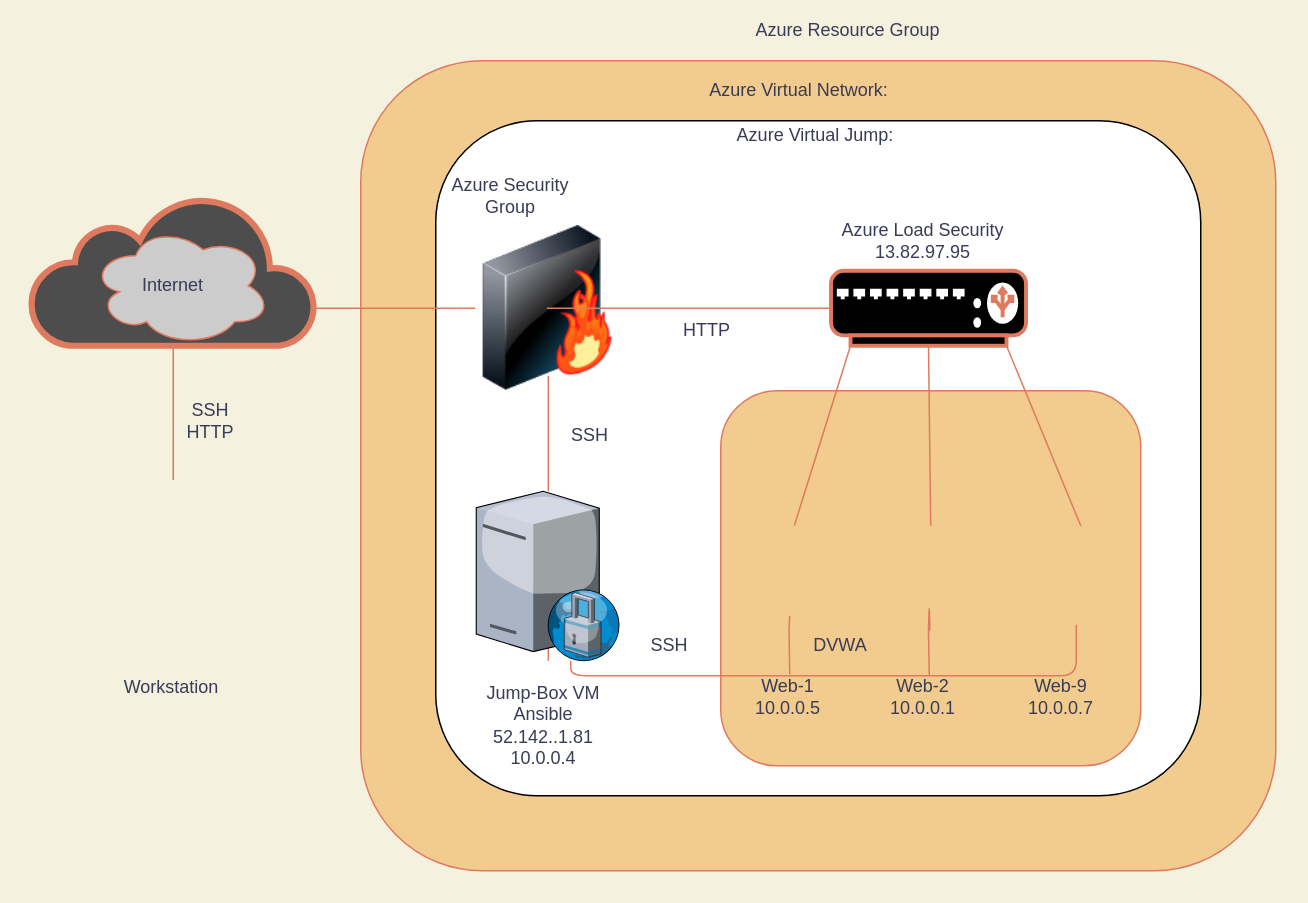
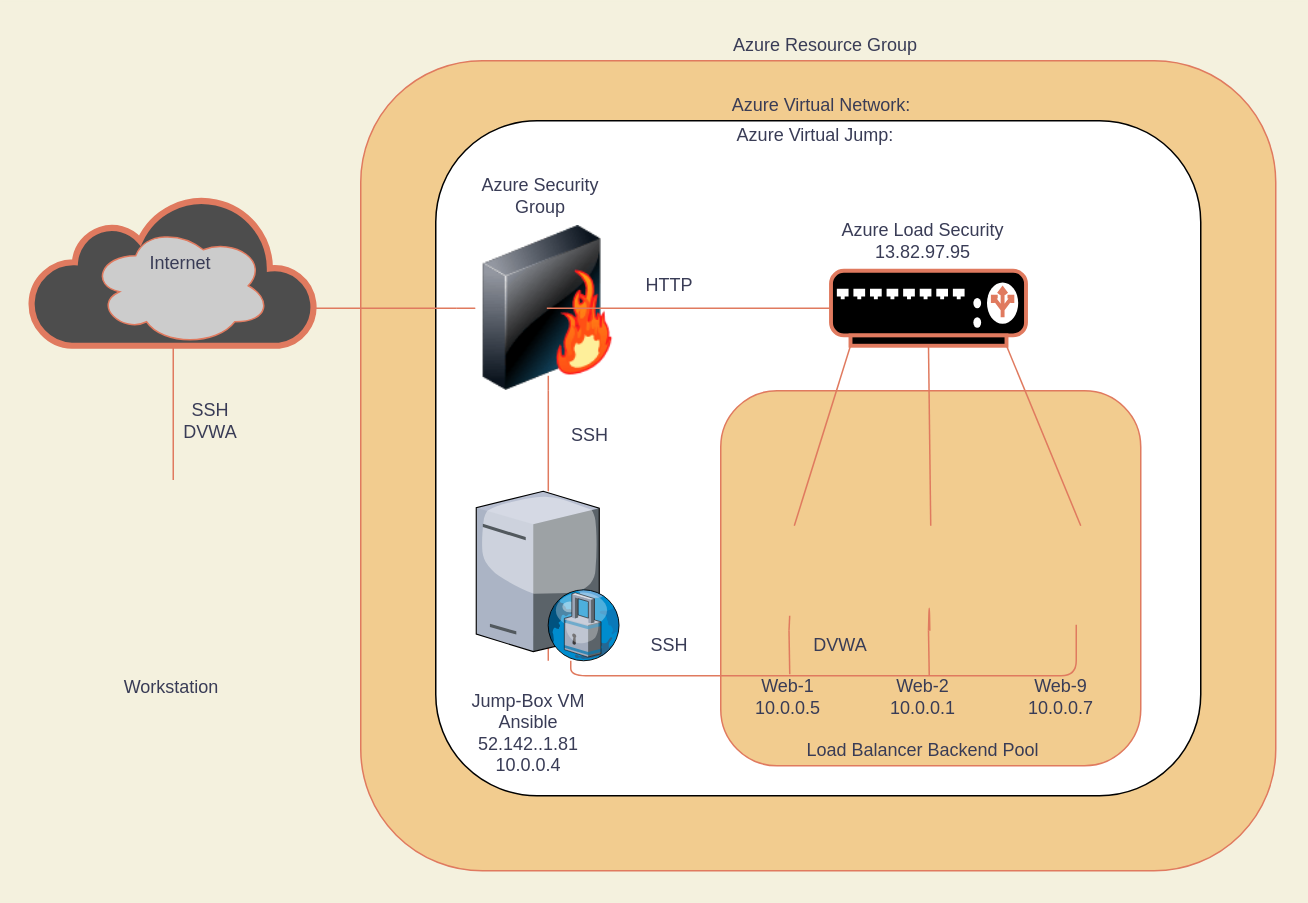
(848, 31) -> (826, 46)
(801, 91) -> (824, 106)
(511, 196) -> (541, 196)
(173, 286) -> (181, 263)
(707, 331) -> (670, 286)
(211, 421) -> (211, 421)
(544, 725) -> (529, 732)
none -> (923, 751)
